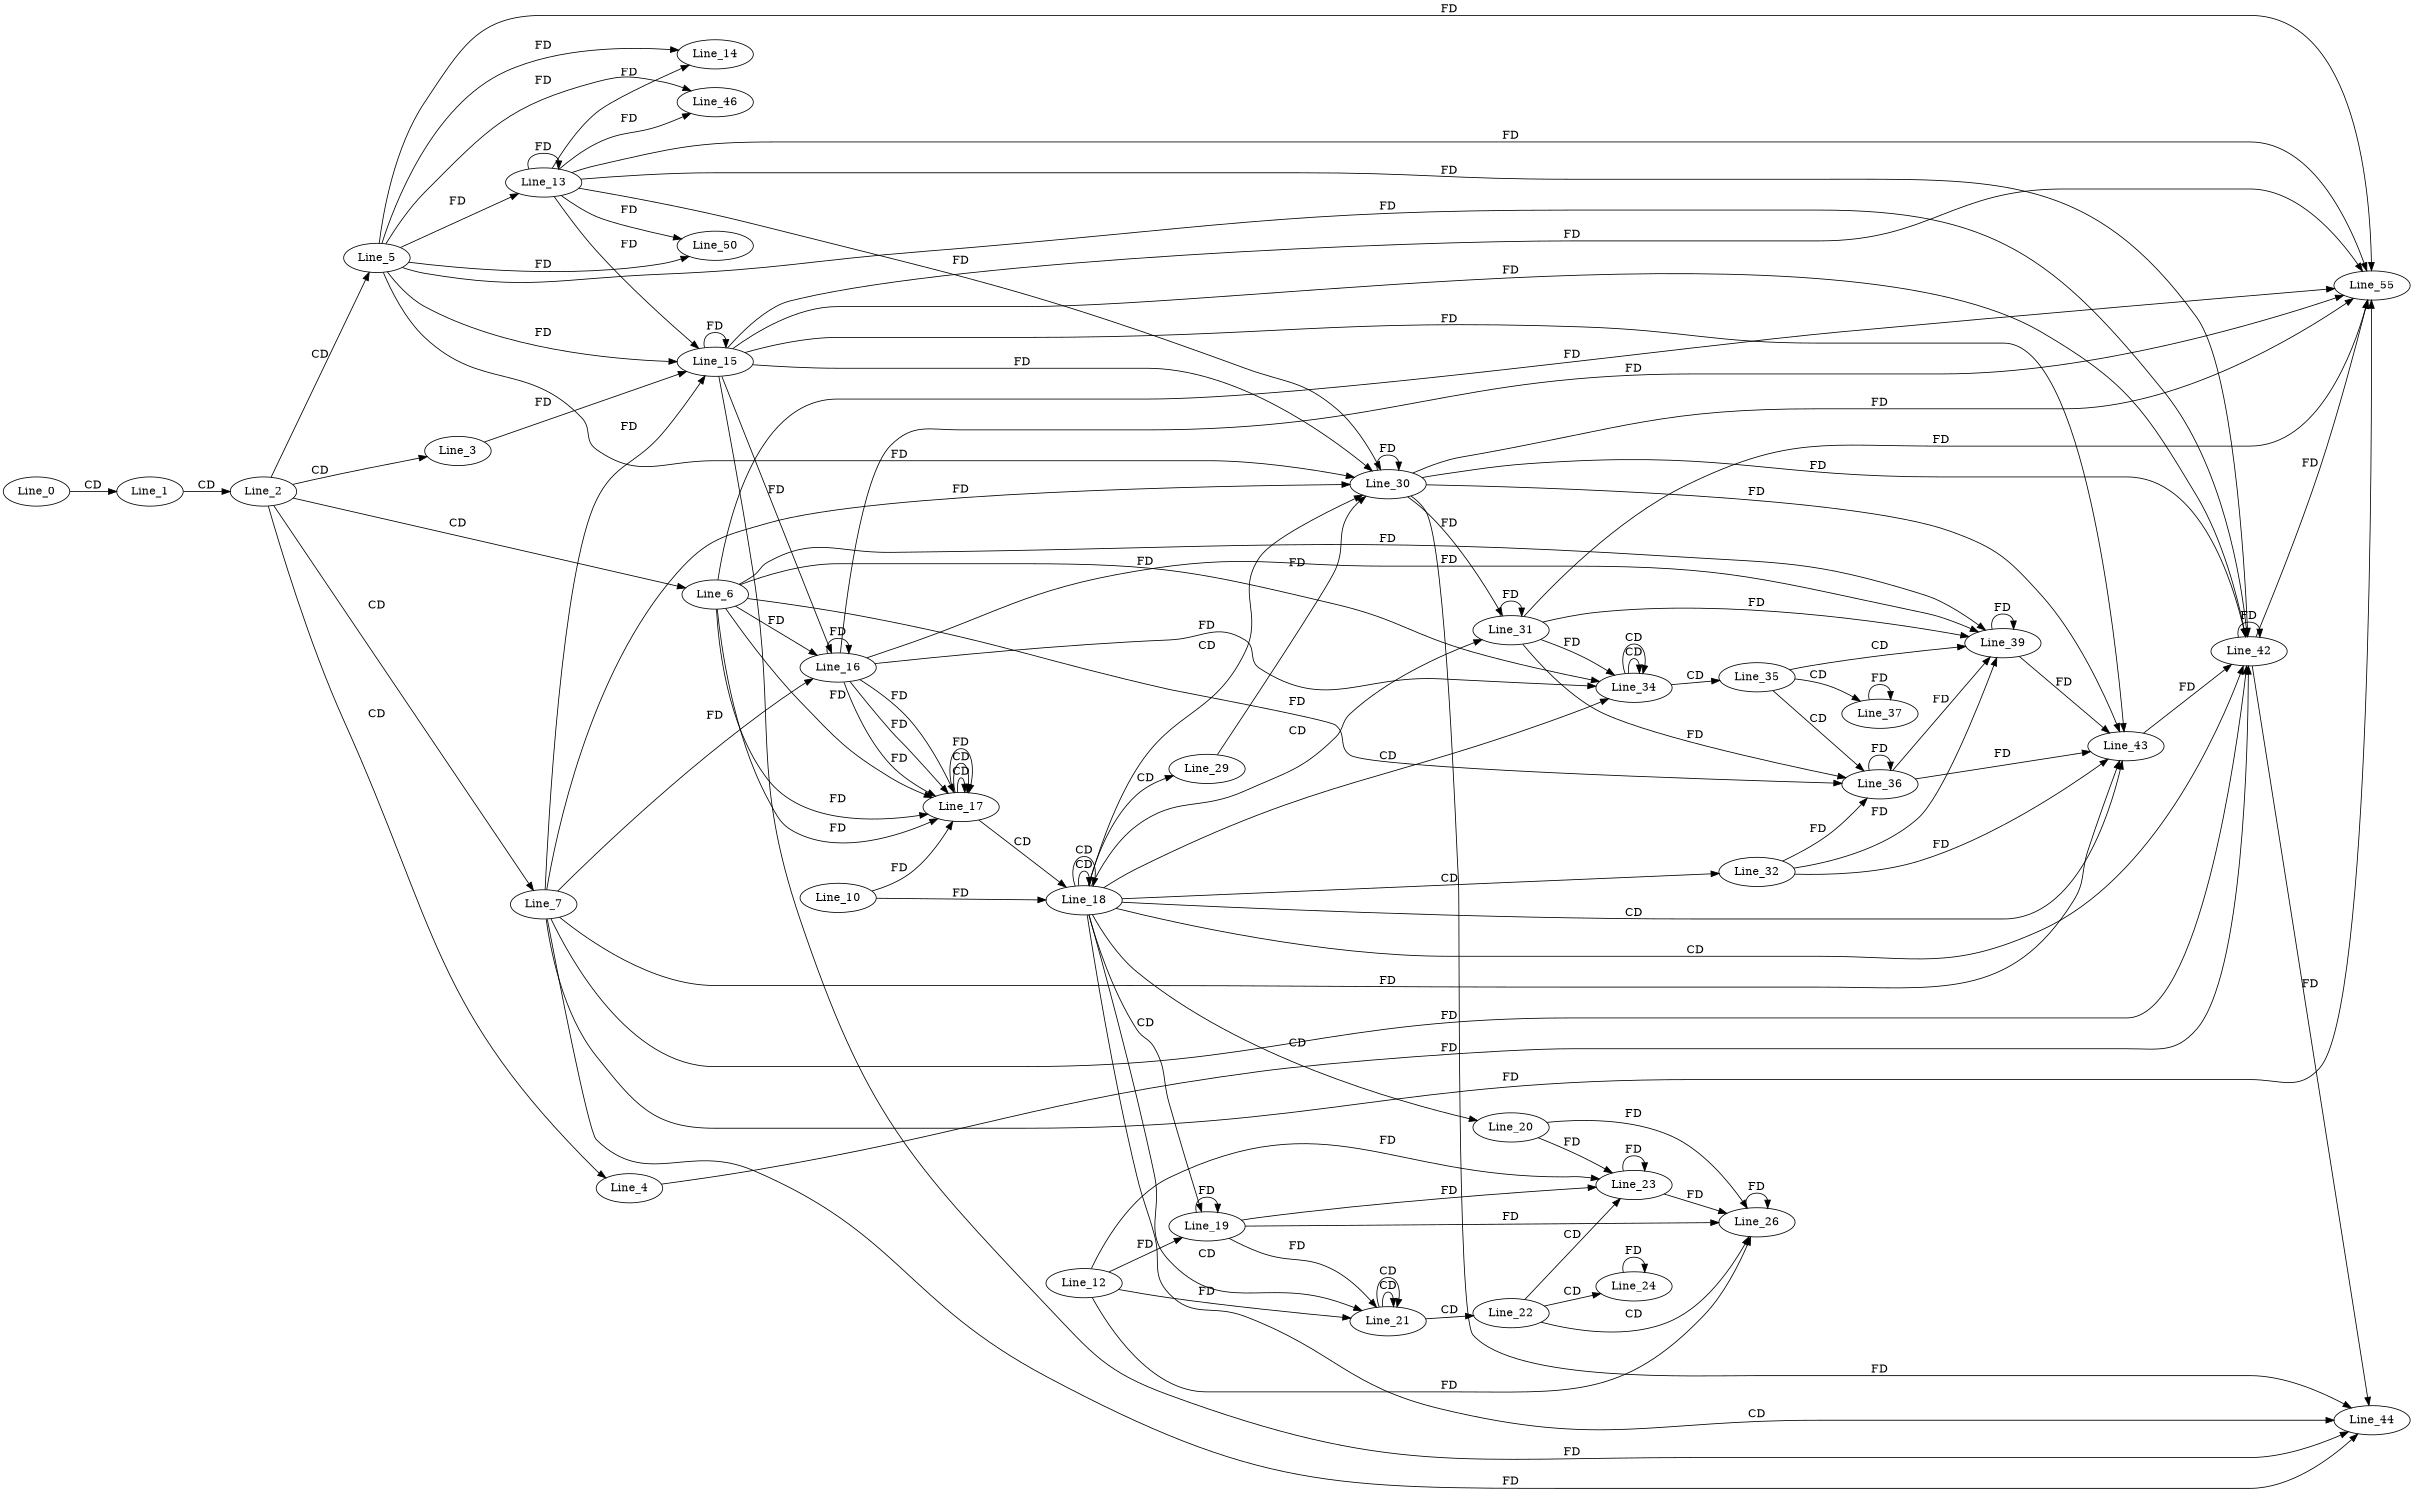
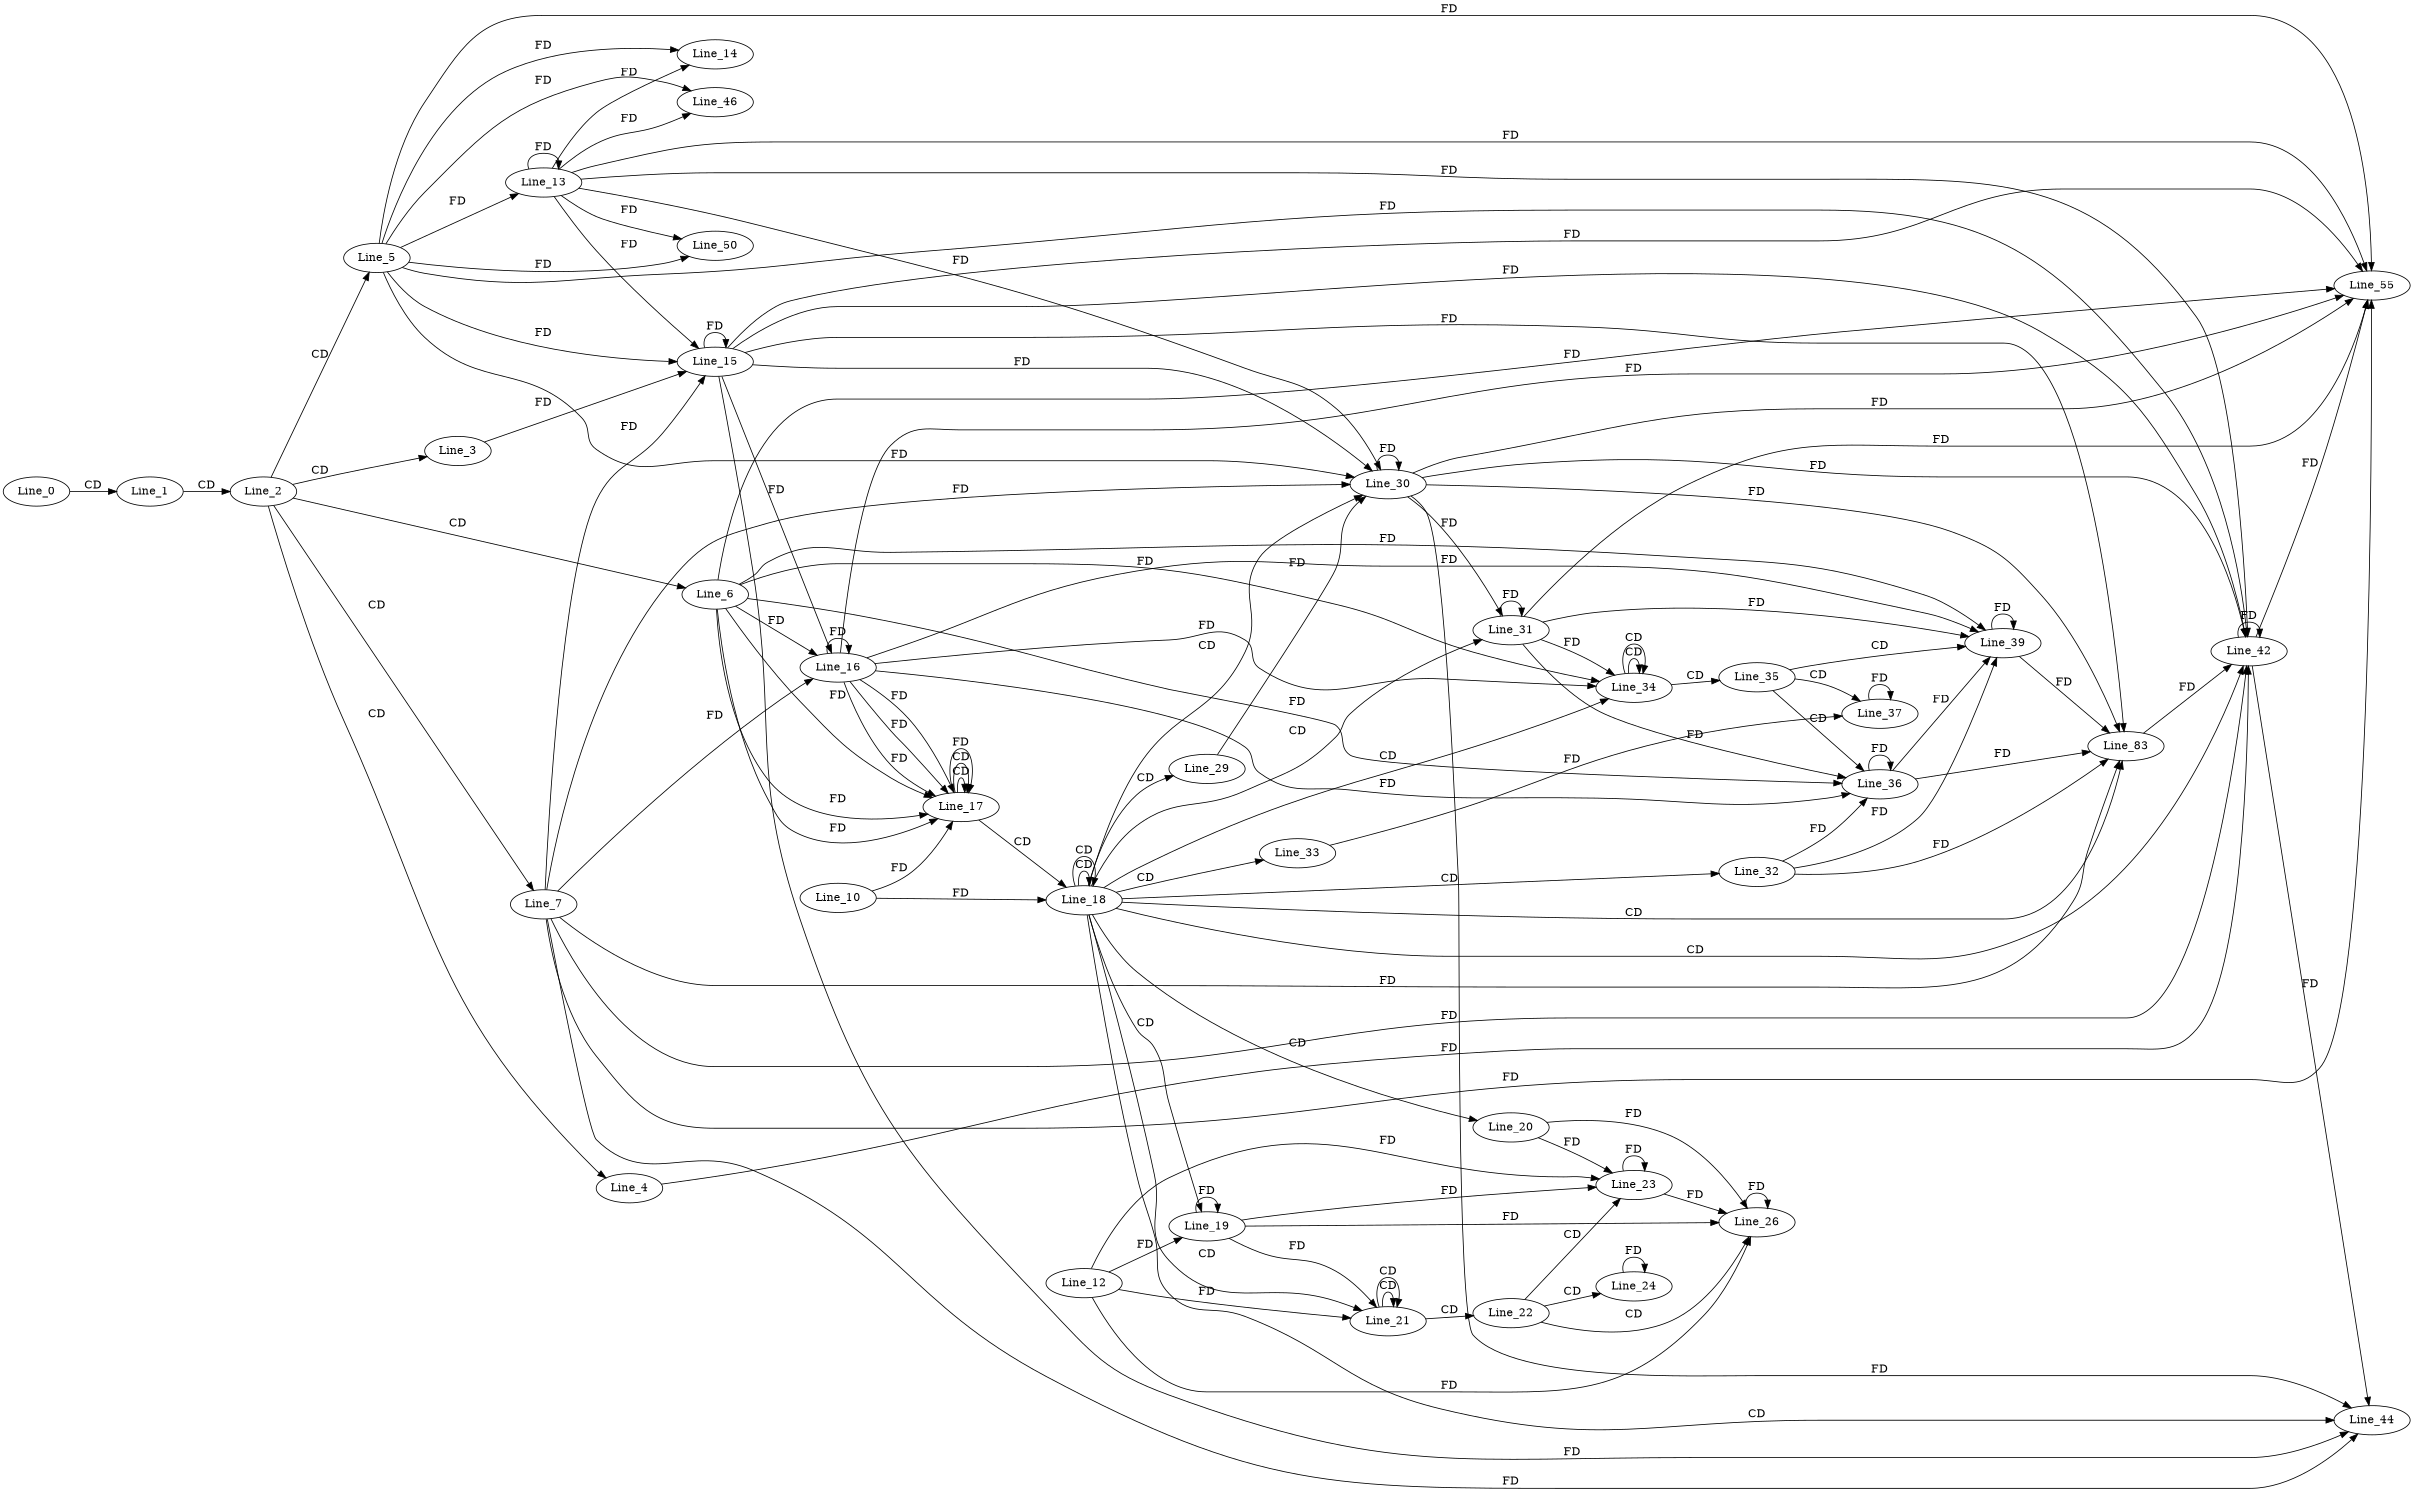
(2126, 746) -> (2126, 746)
none -> (1369, 792)
none -> (1298, 853)
